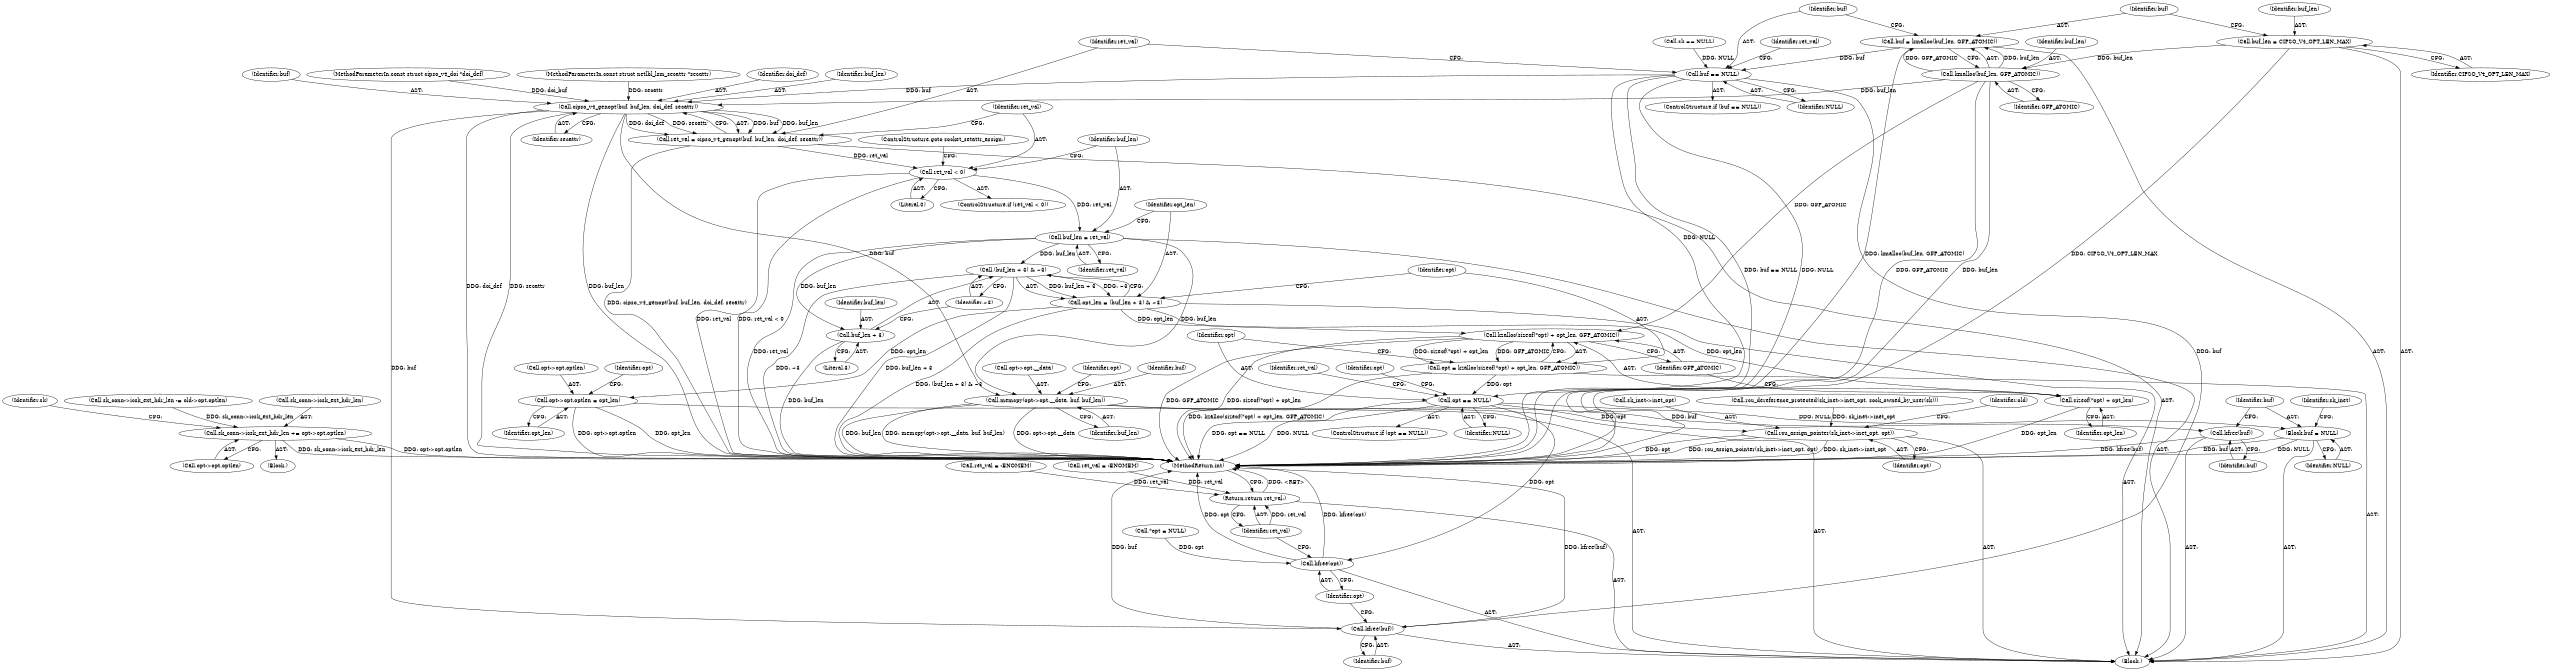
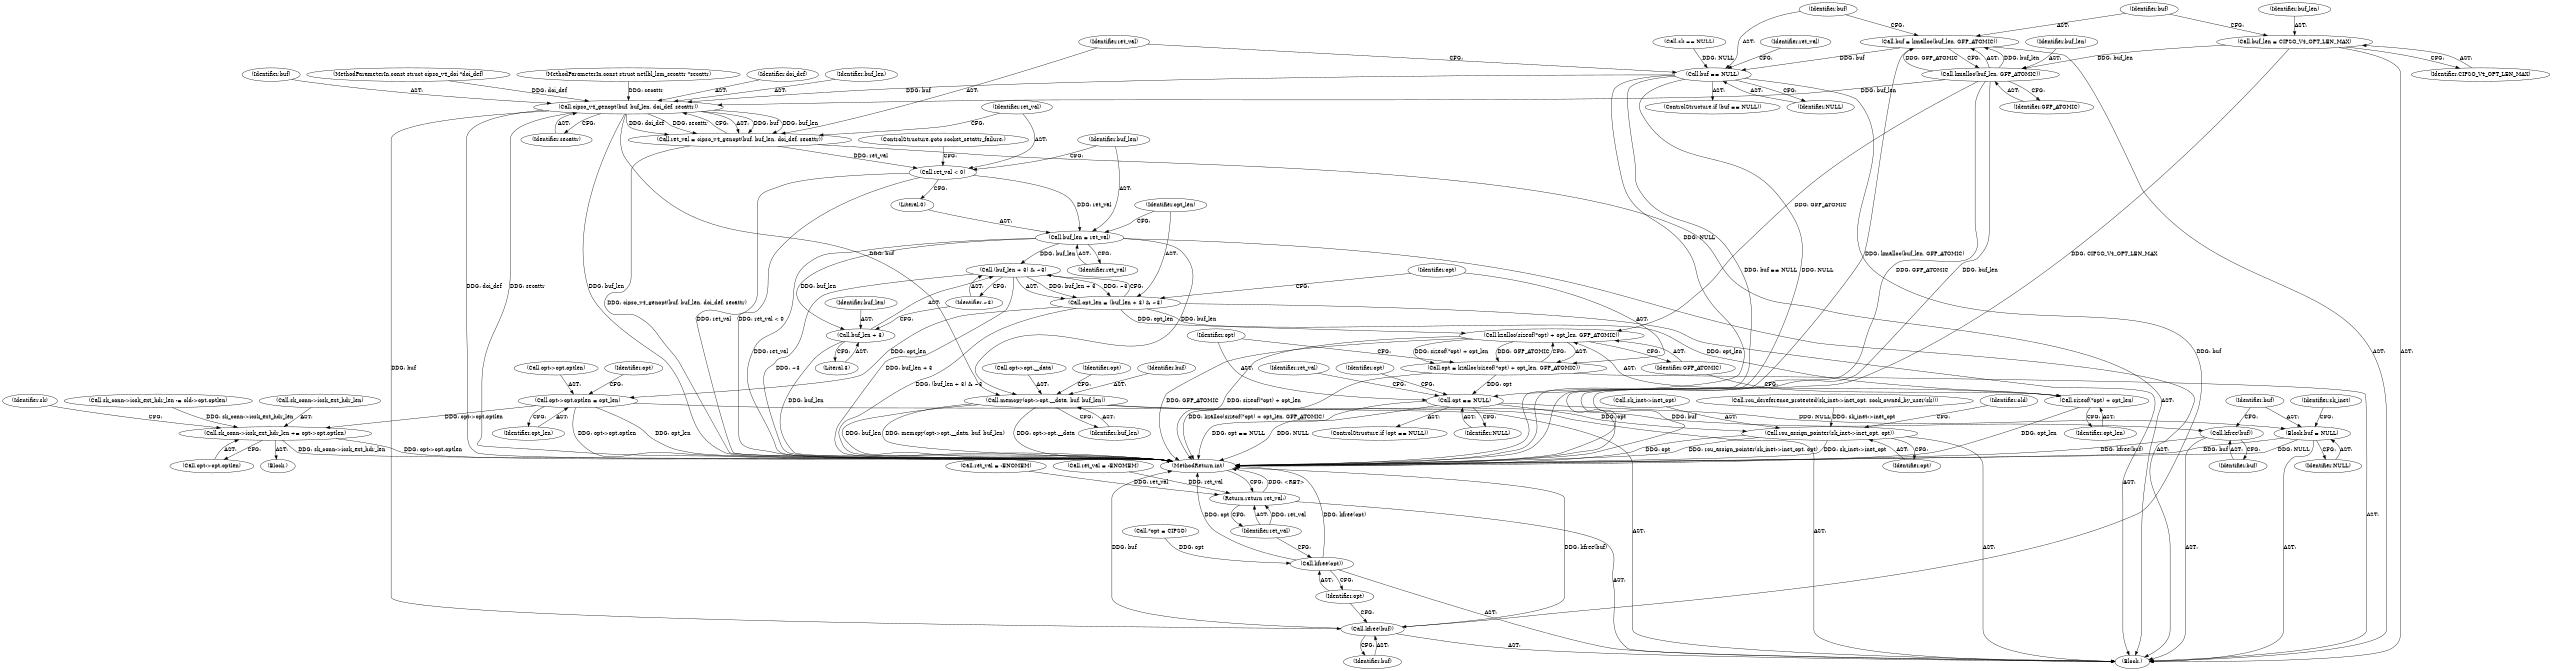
(549, 91) -> (549, 91)
(944, 140) -> (944, 140)
(912, 188) -> (987, 222)
(1003, 205) -> none
none -> (433, 417)
(1500, 503) -> none
(1161, 531) -> (1161, 531)
